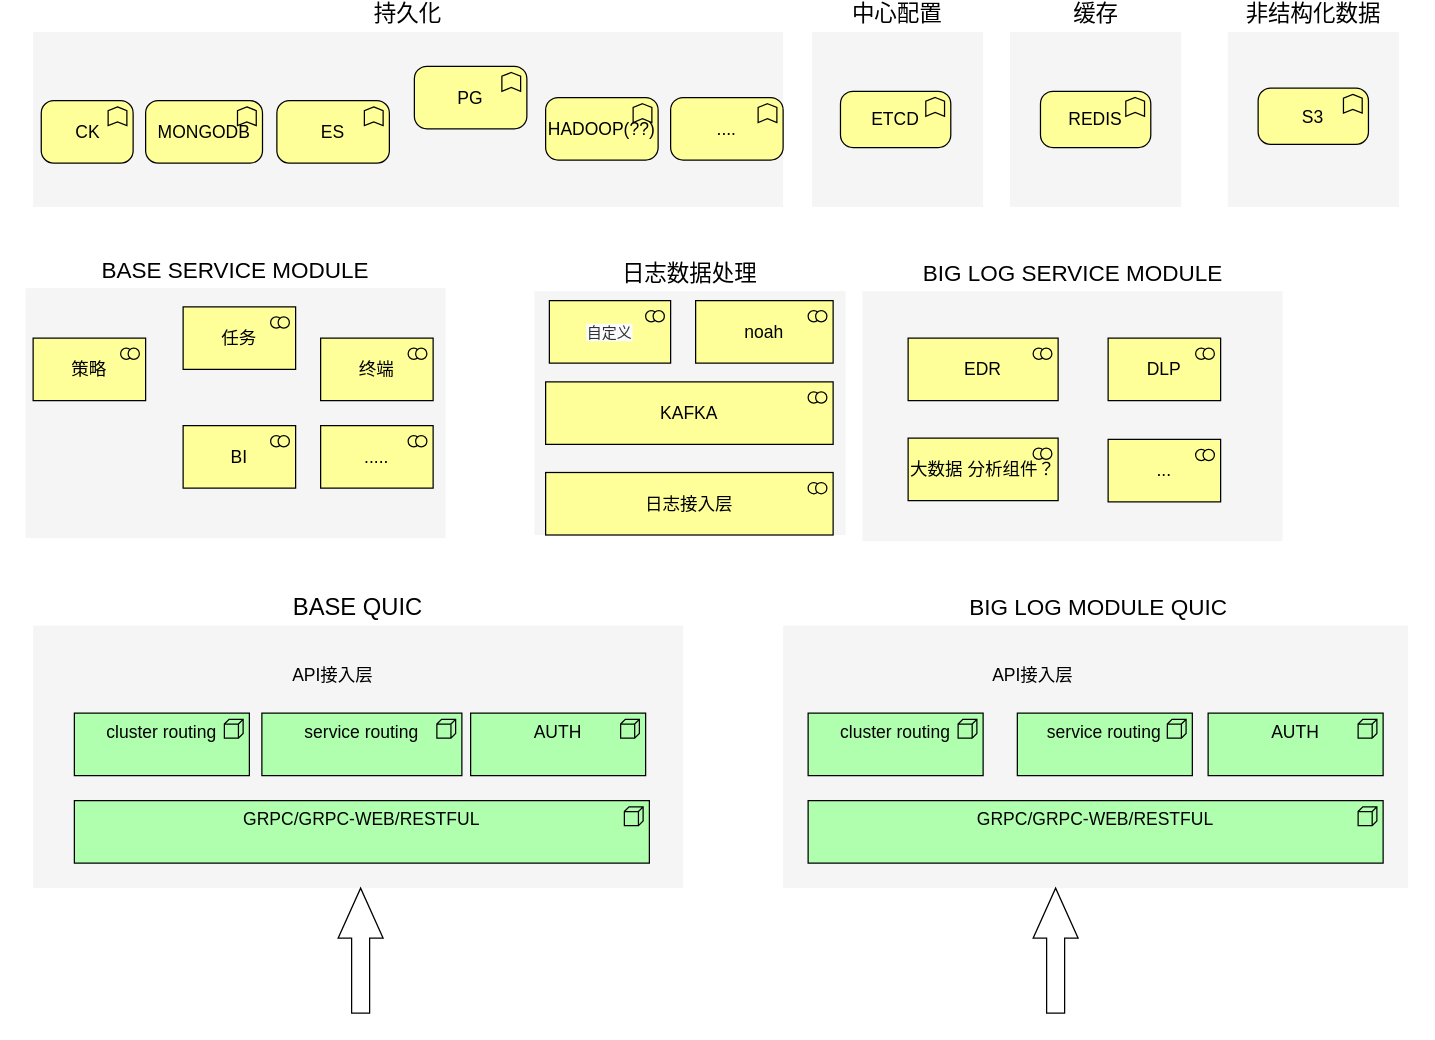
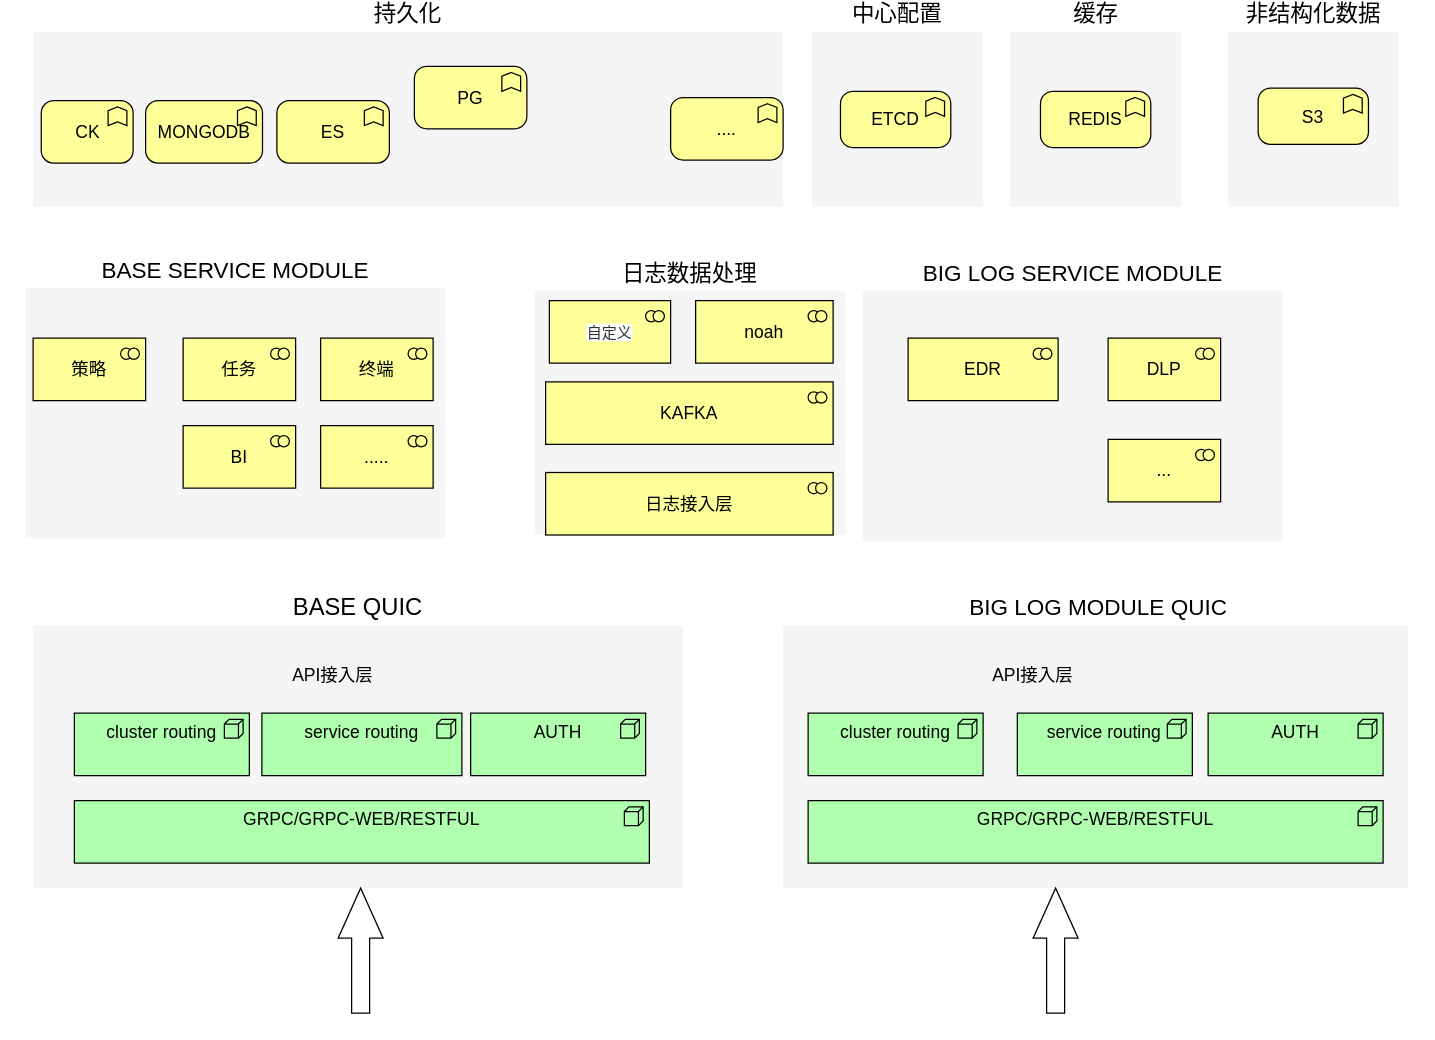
(602, 129) -> none
(239, 338) -> (239, 369)
(983, 469) -> none
